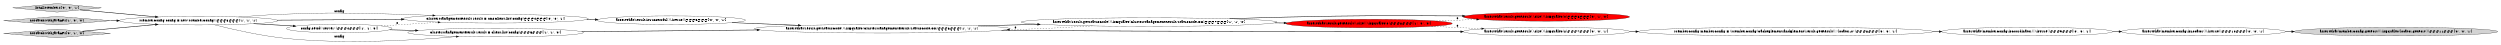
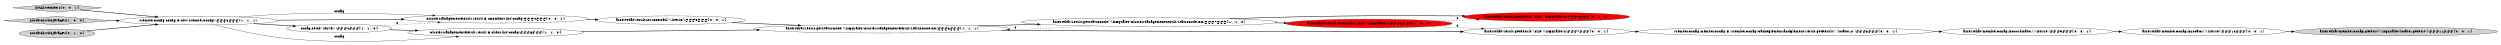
(57, 33) -> (57, 33)
